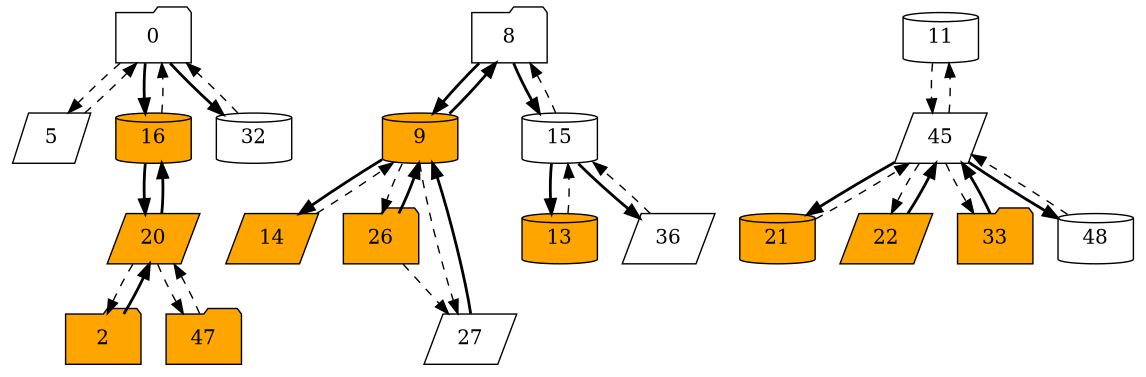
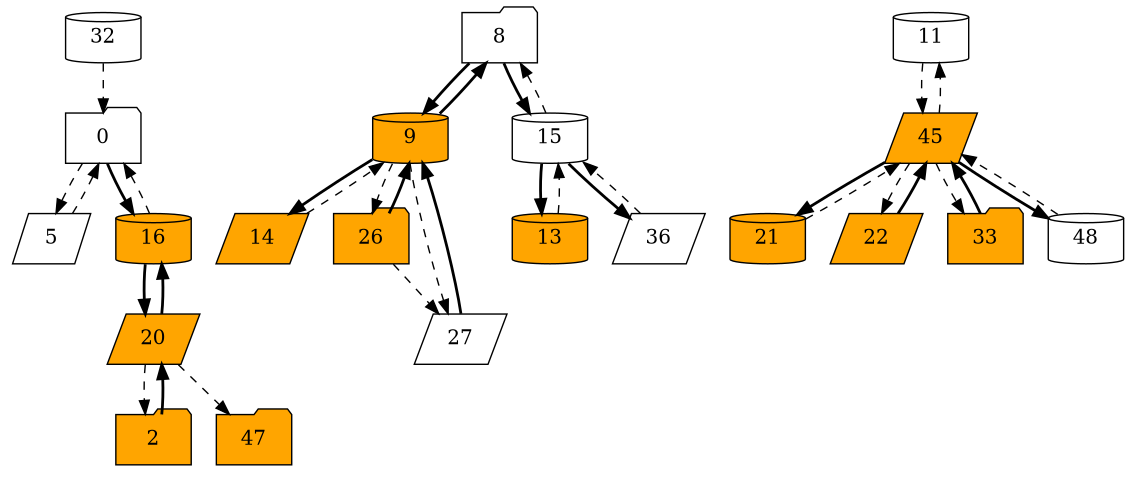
(191, 84) -> none
(941, 138) -> (931, 138)
(191, 295) -> none
